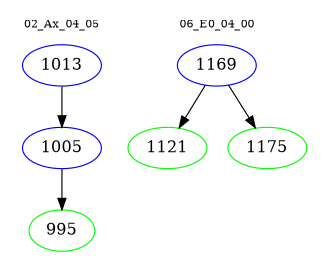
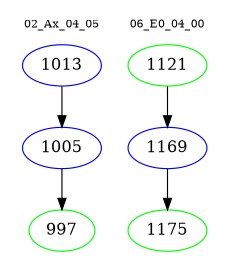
(195, 101) -> (167, 101)
(62, 231) -> (62, 231)
